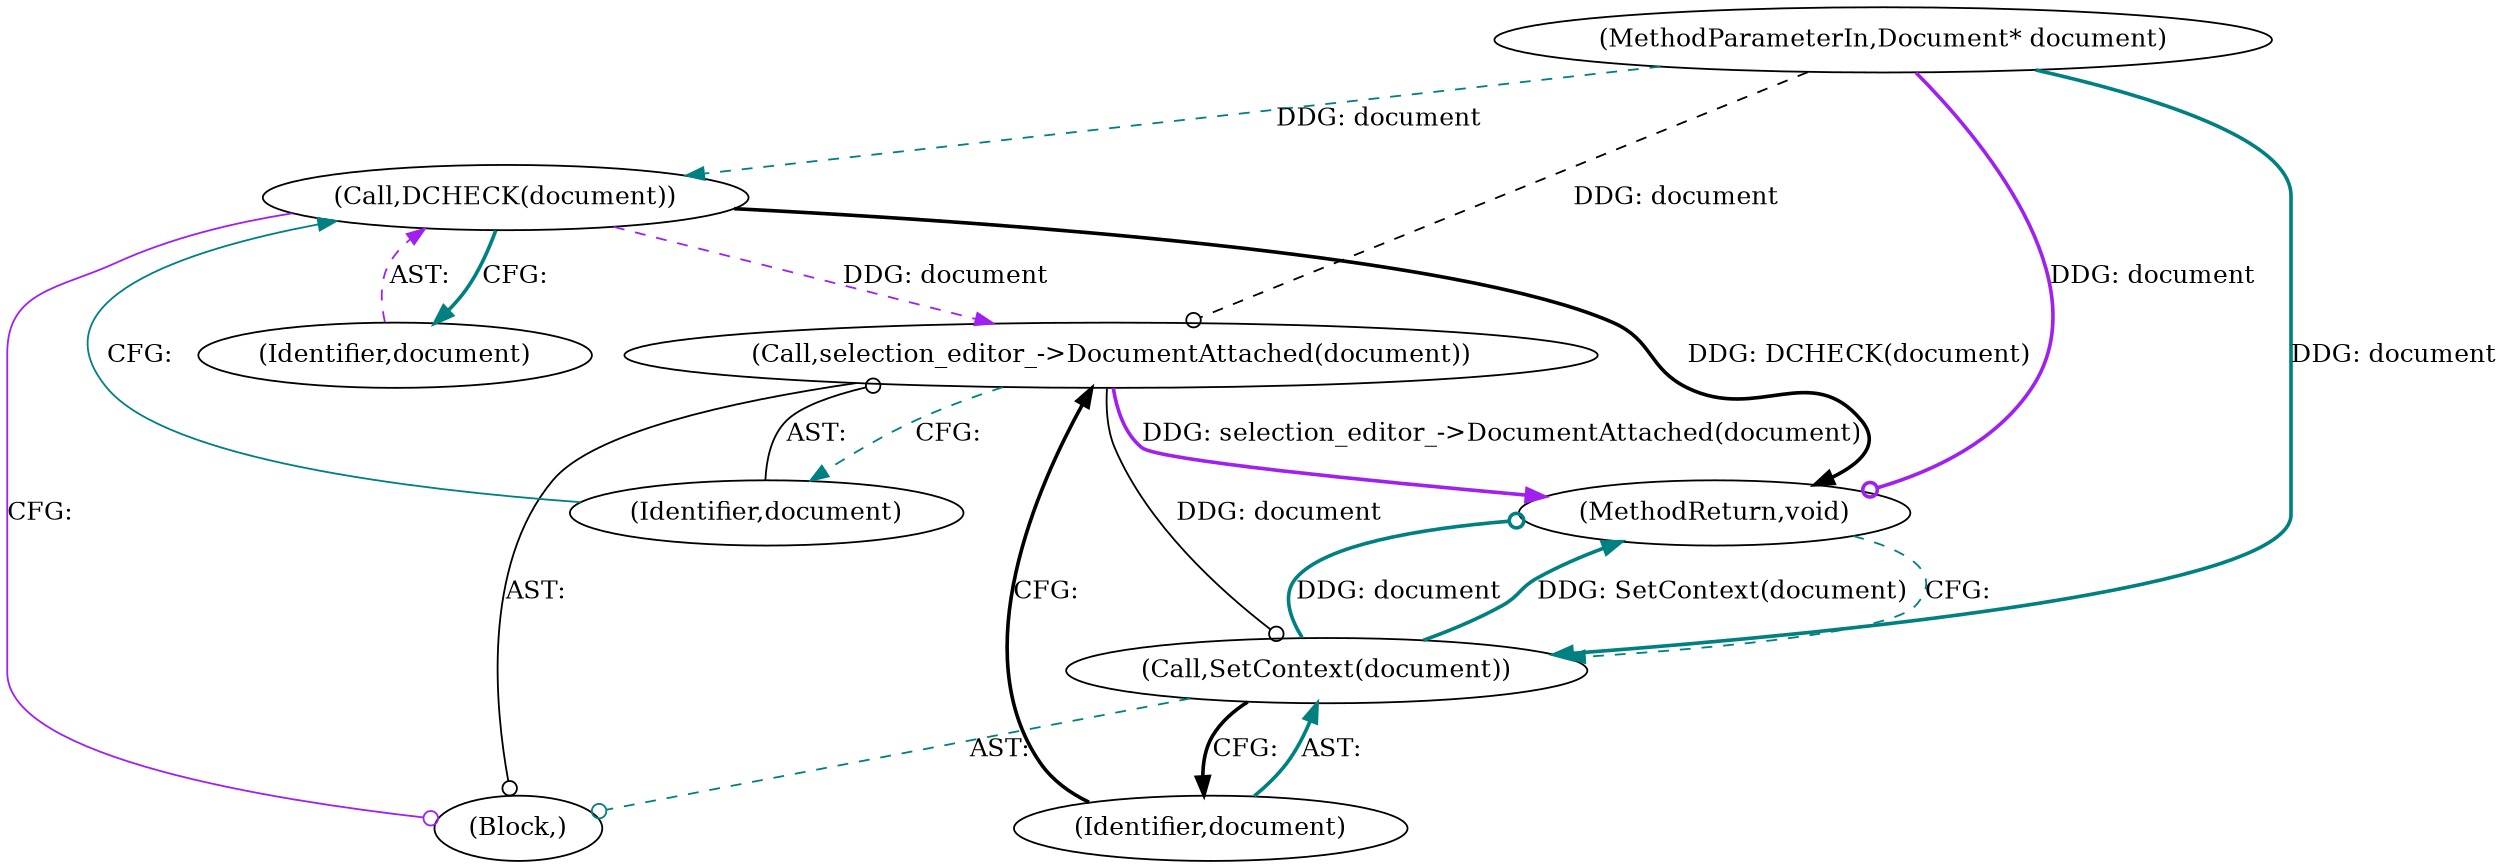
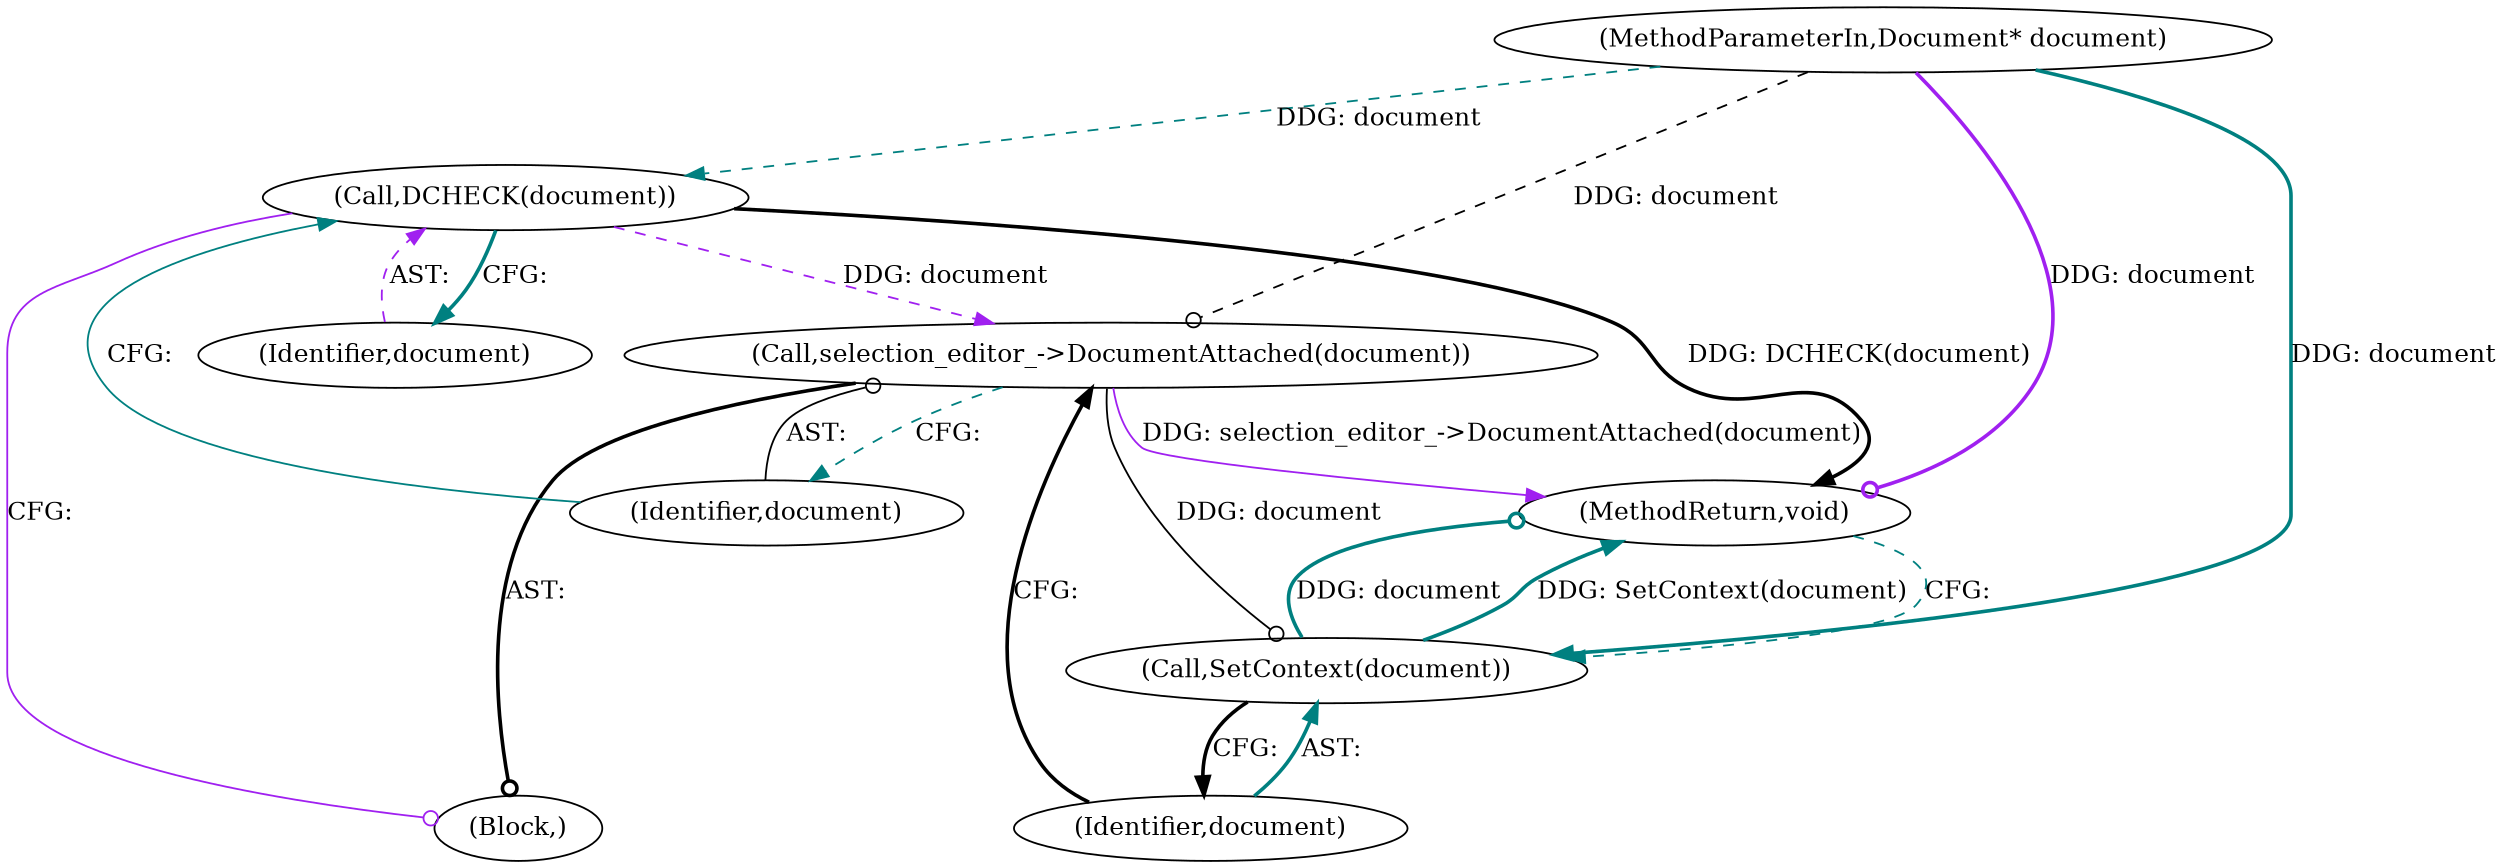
(1300, 473) -> (1300, 473)
(556, 477) -> (556, 477)
(898, 754) -> none
